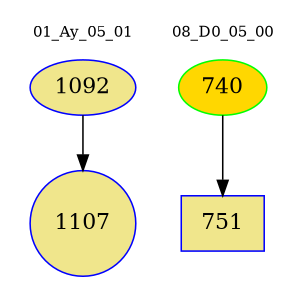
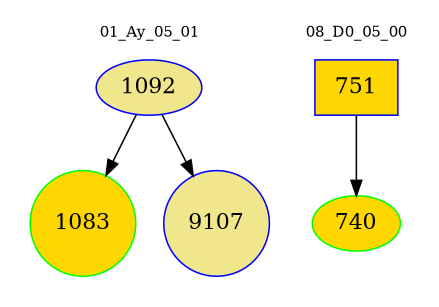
(223, 148) -> (356, 148)
none -> (83, 223)
(83, 223) -> (217, 223)
(223, 223) -> (356, 88)
